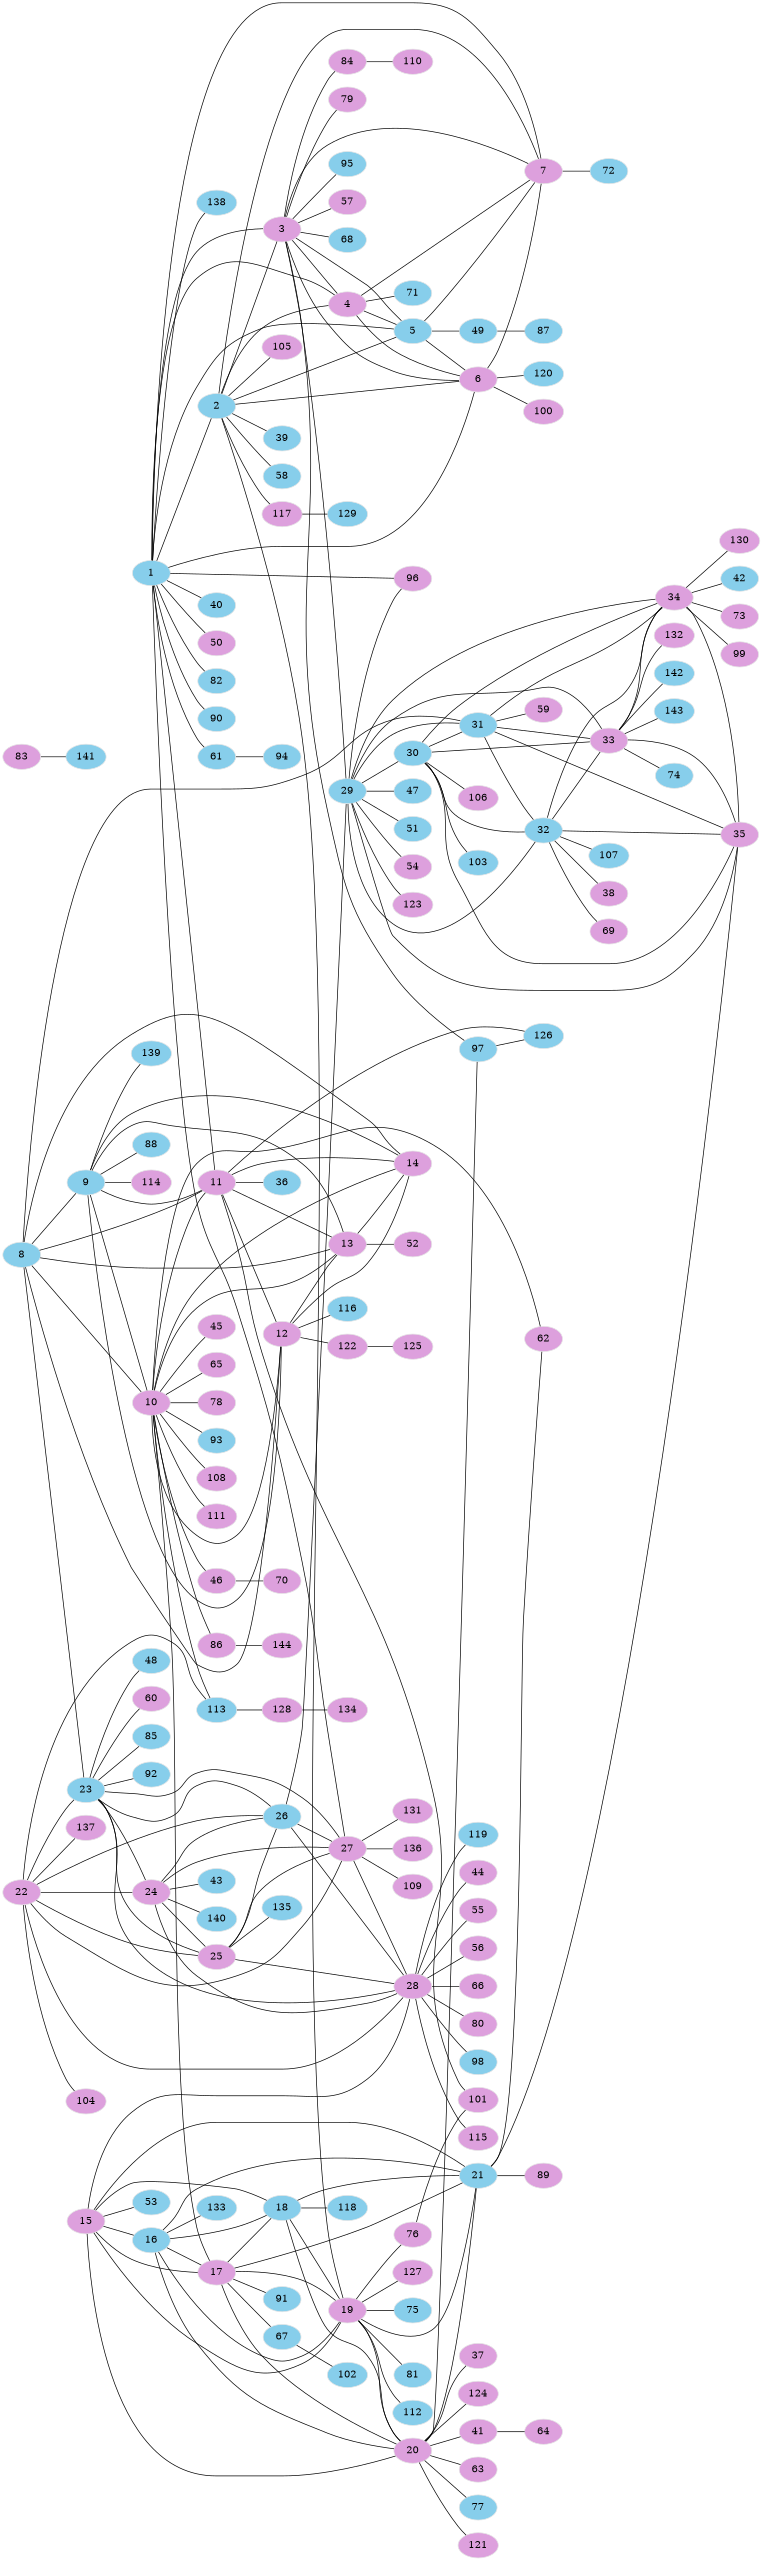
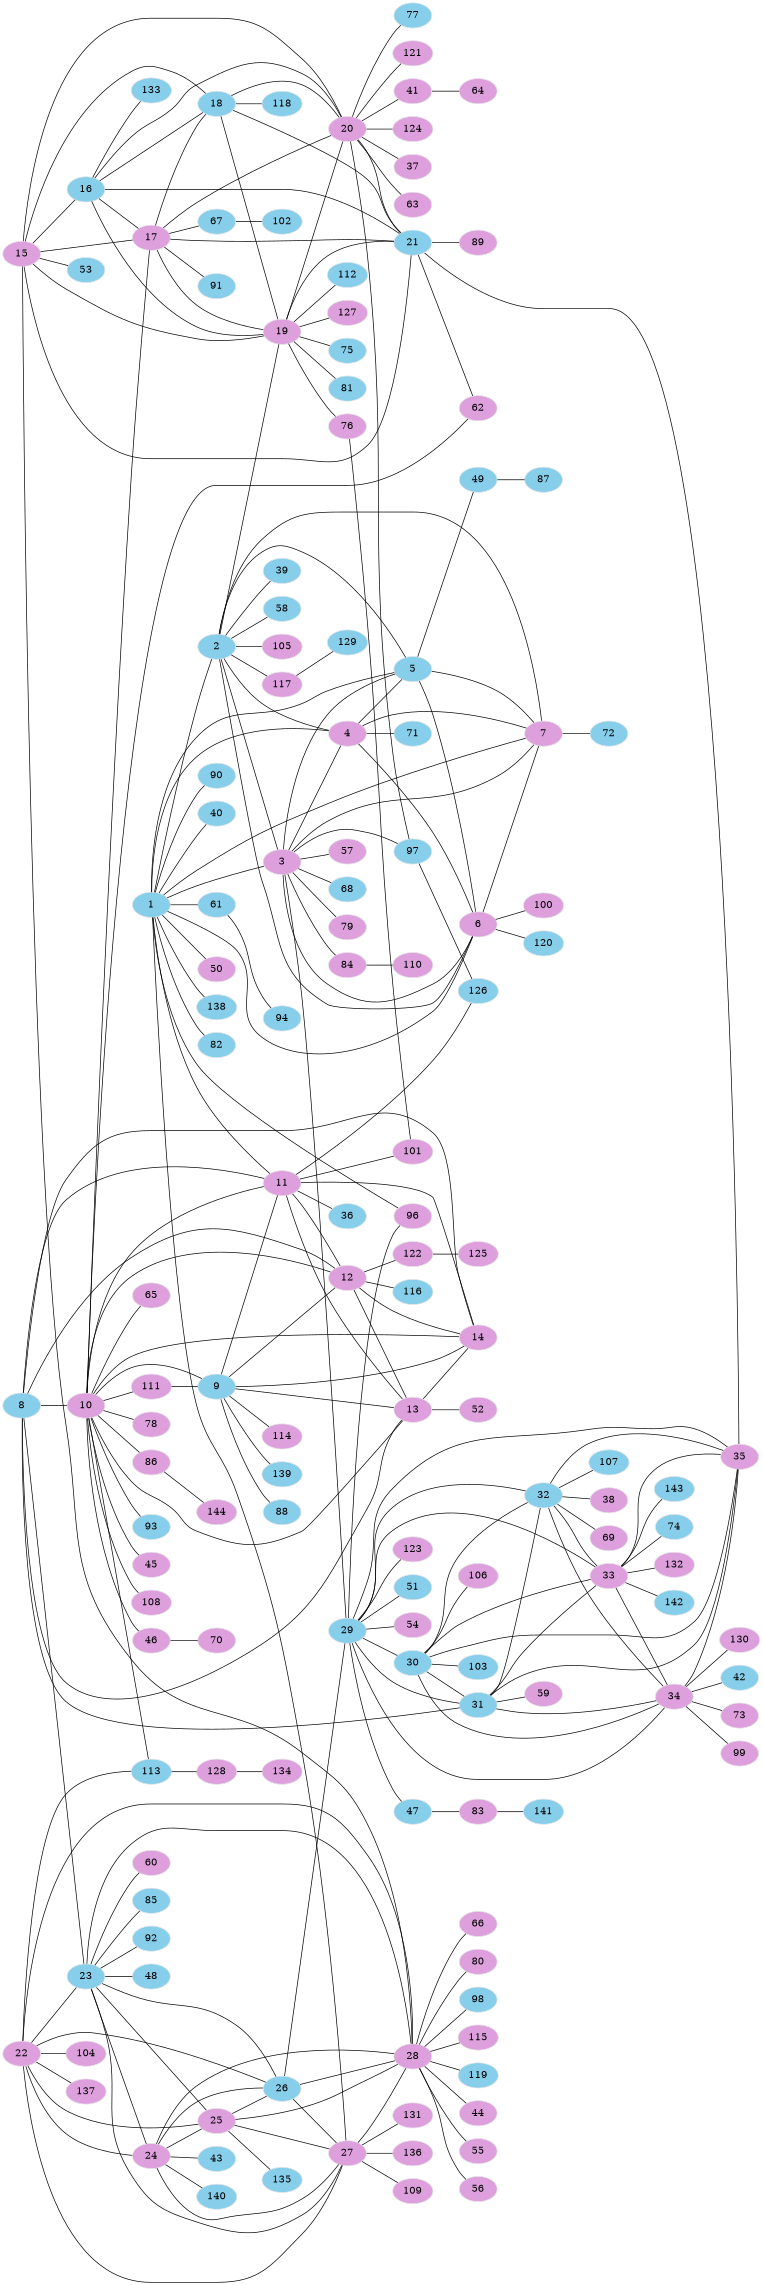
(347, 164) -> none
(54, 1219) -> (185, 1387)
none -> (446, 1812)
